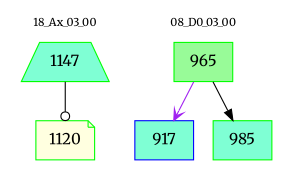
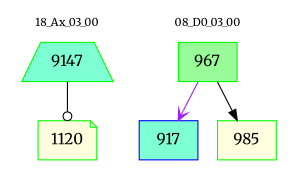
(65, 62) -> (67, 62)
(203, 62) -> (208, 62)
(243, 140) -> (247, 140)
